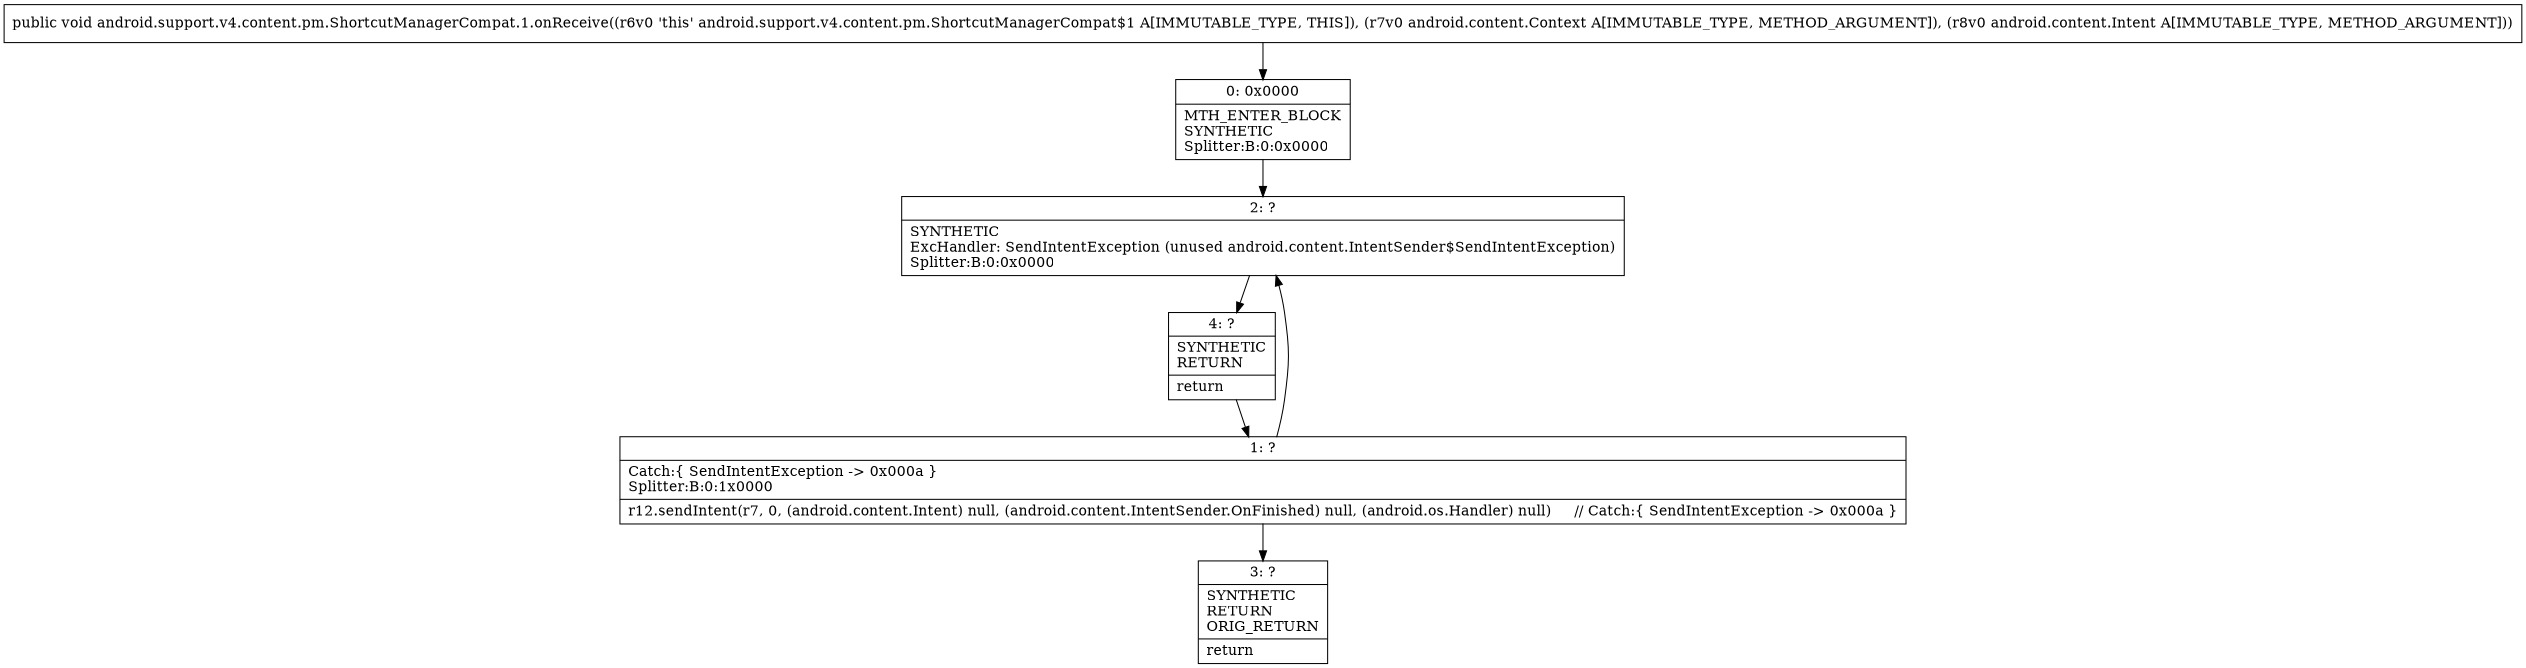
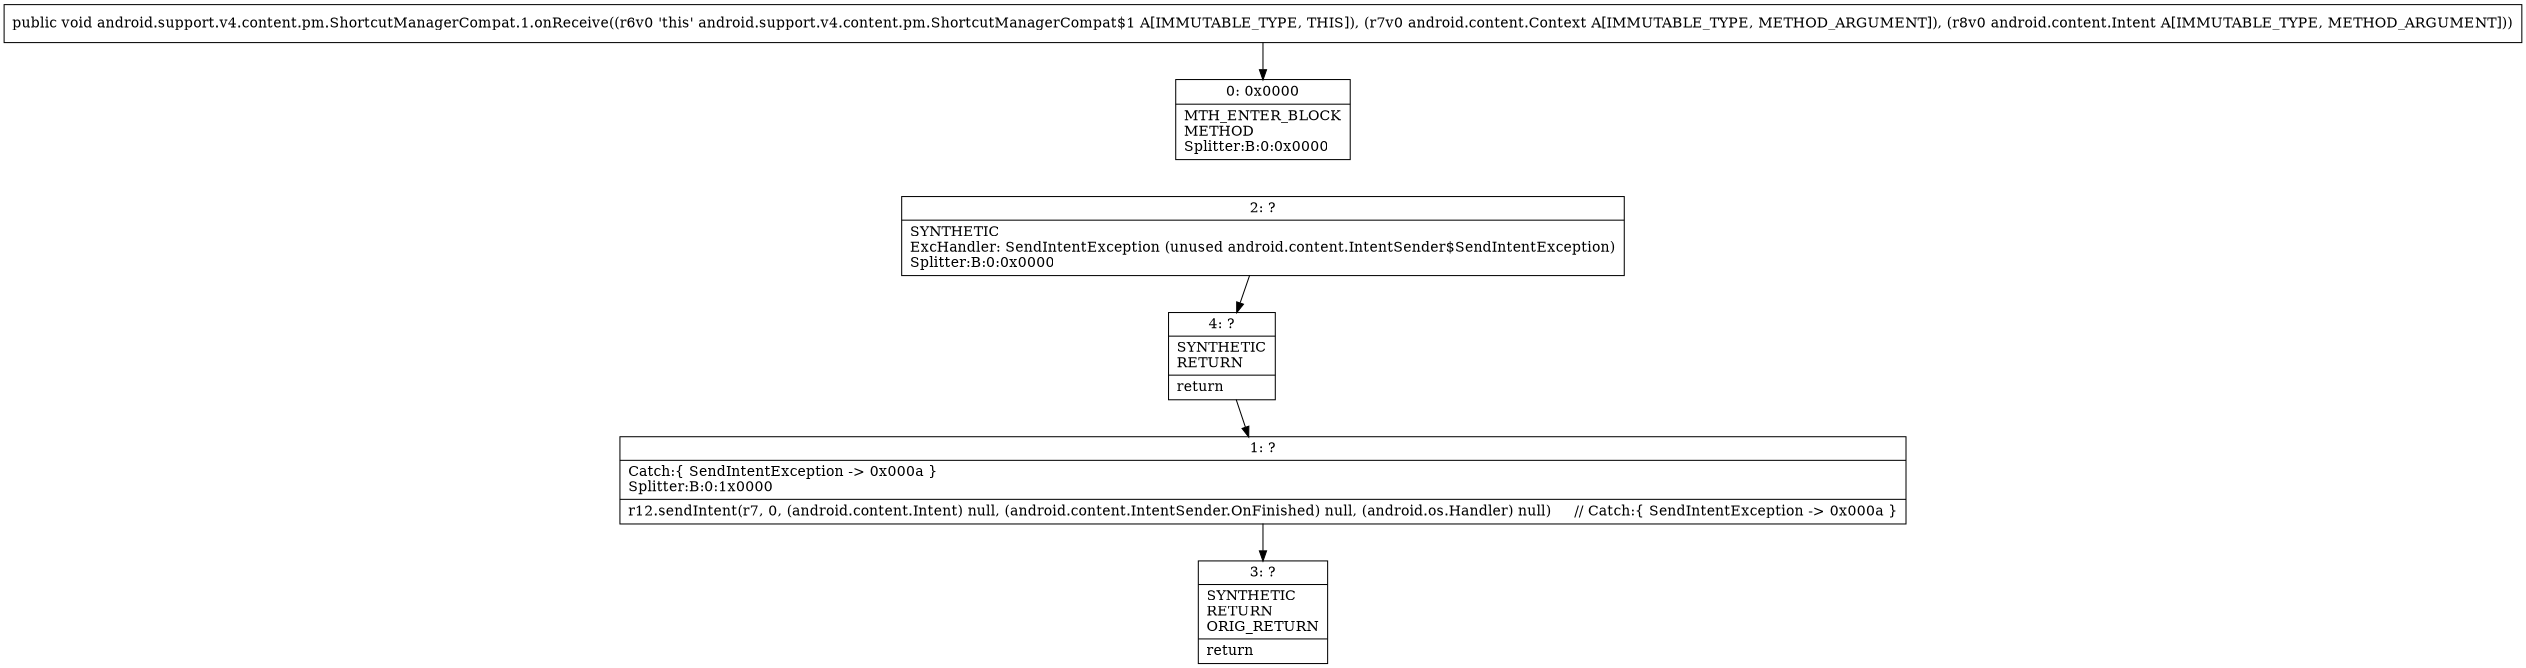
(1229, 131) -> (1219, 131)
(1263, 173) -> none
(1288, 361) -> none
